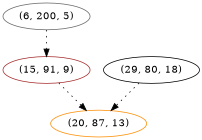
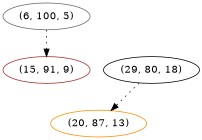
(47, 16) -> (47, 16)
(70, 94) -> none
